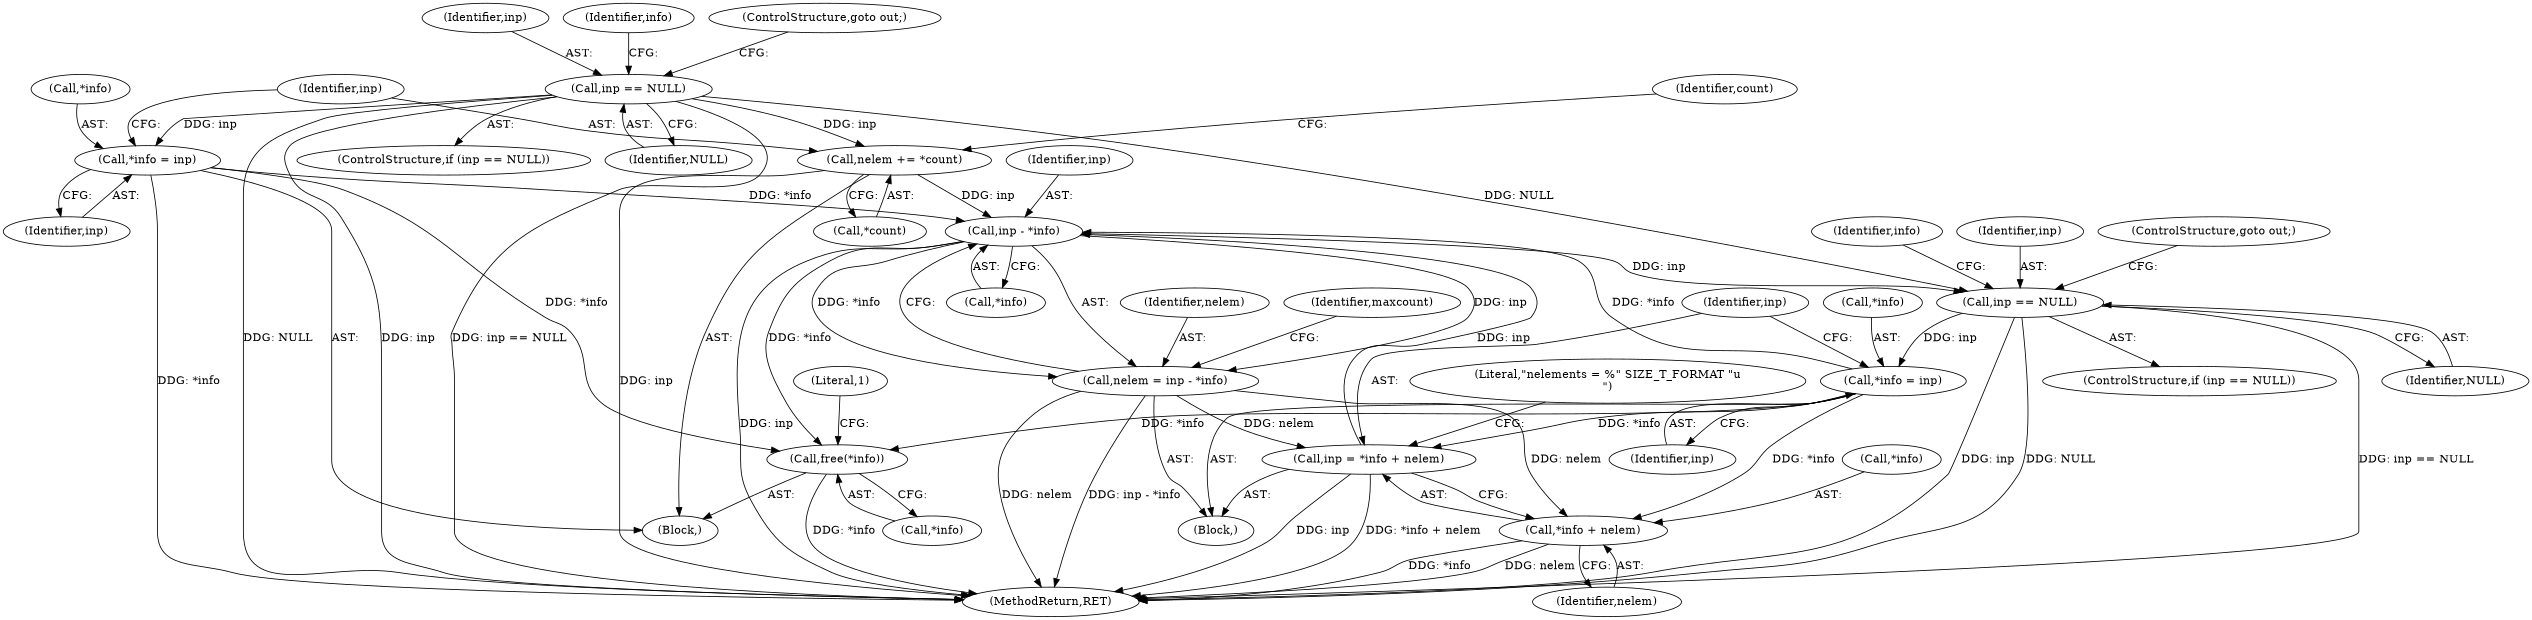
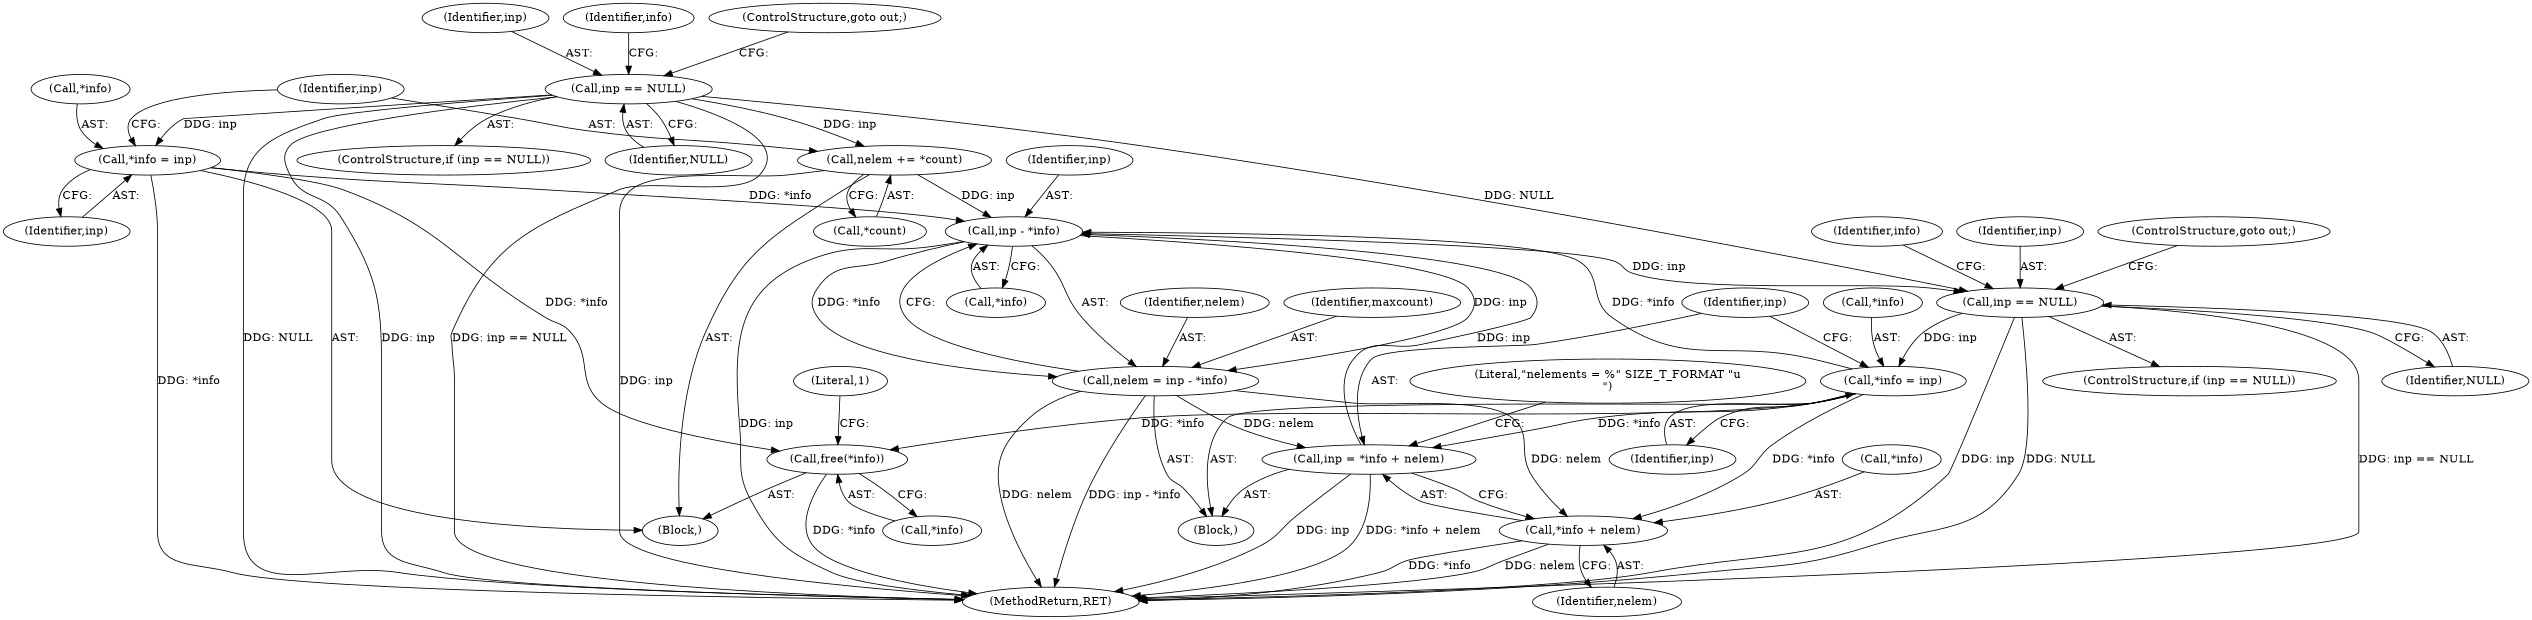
(1725, 89) -> none
(796, 284) -> none
(1306, 338) -> (1306, 338)
